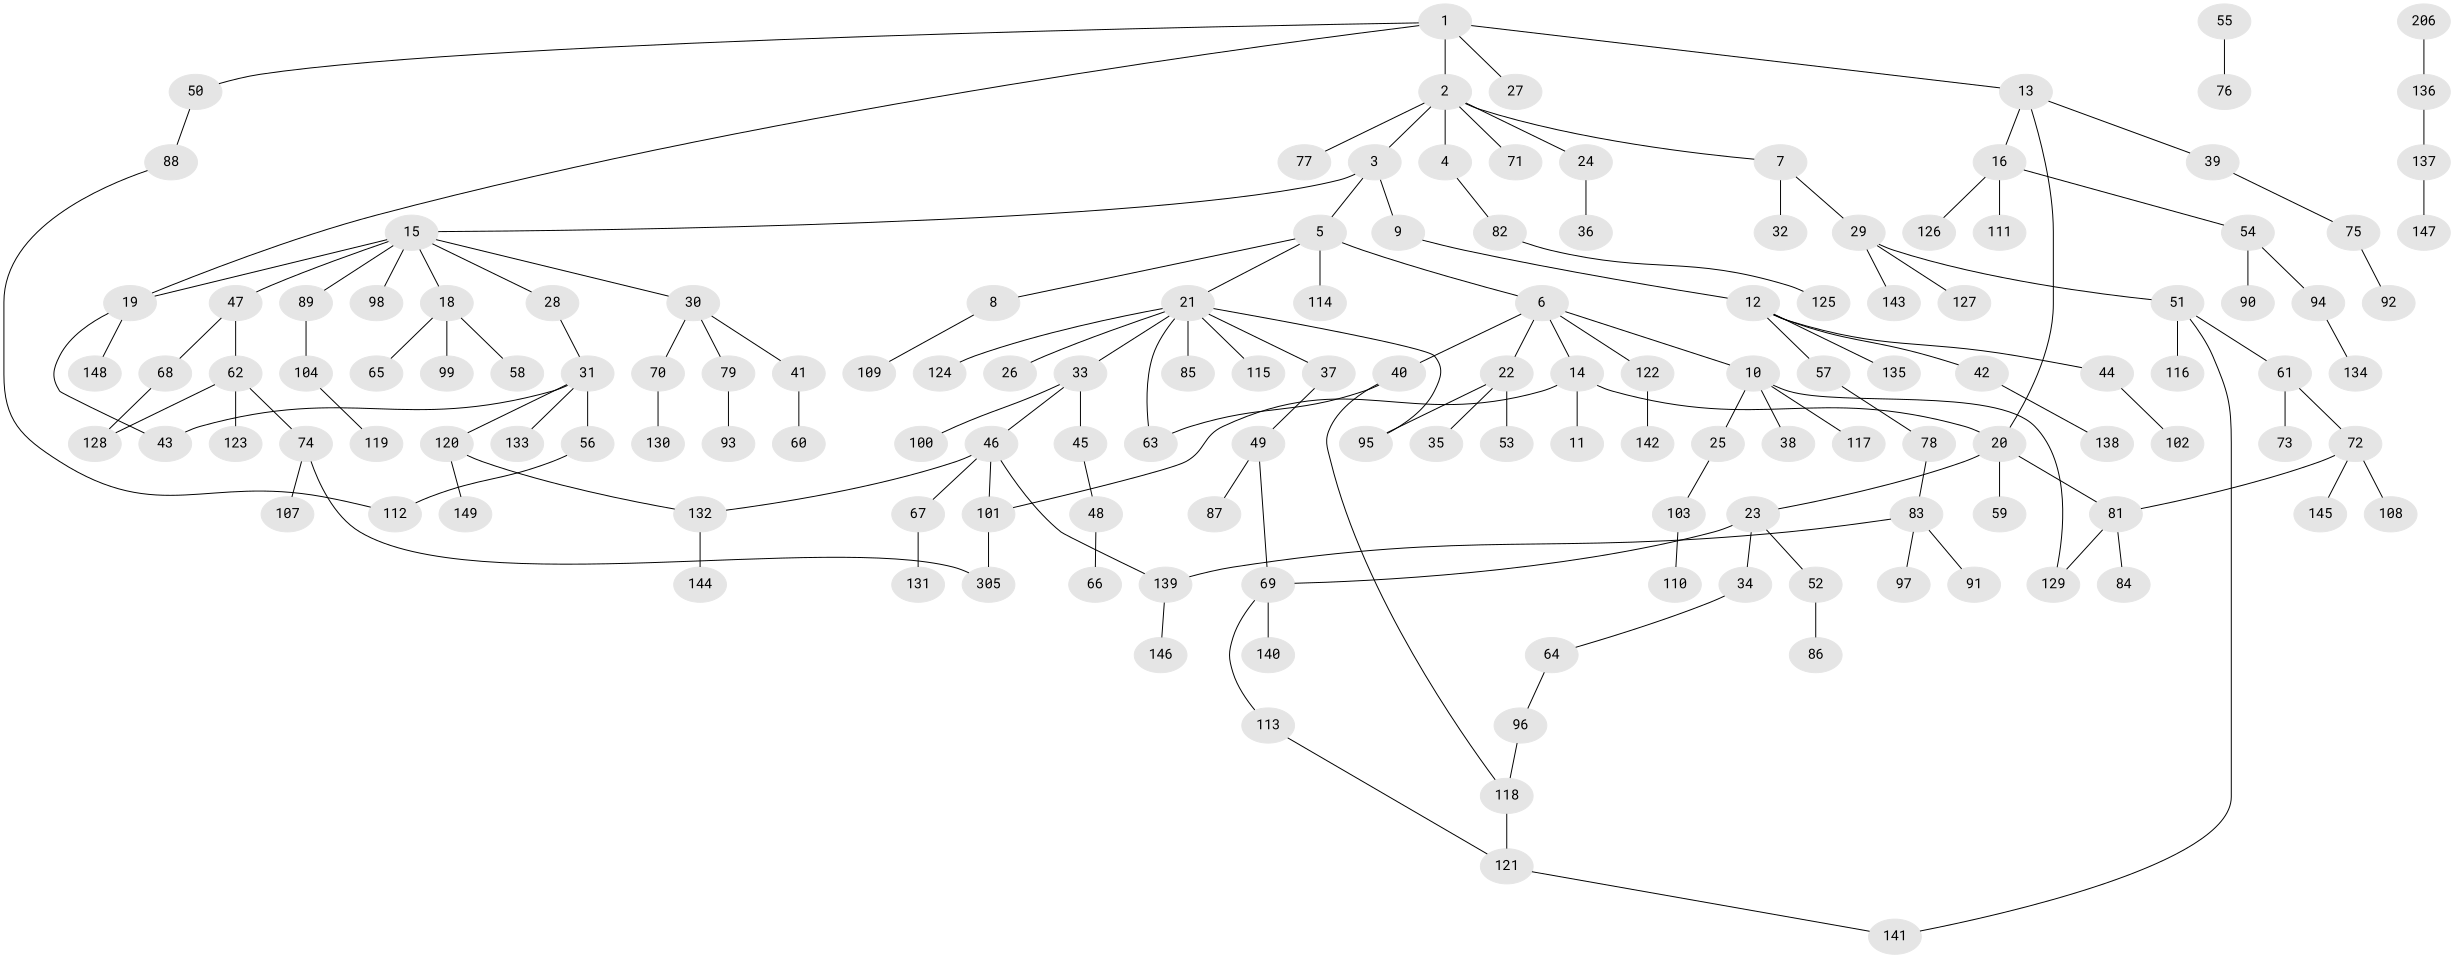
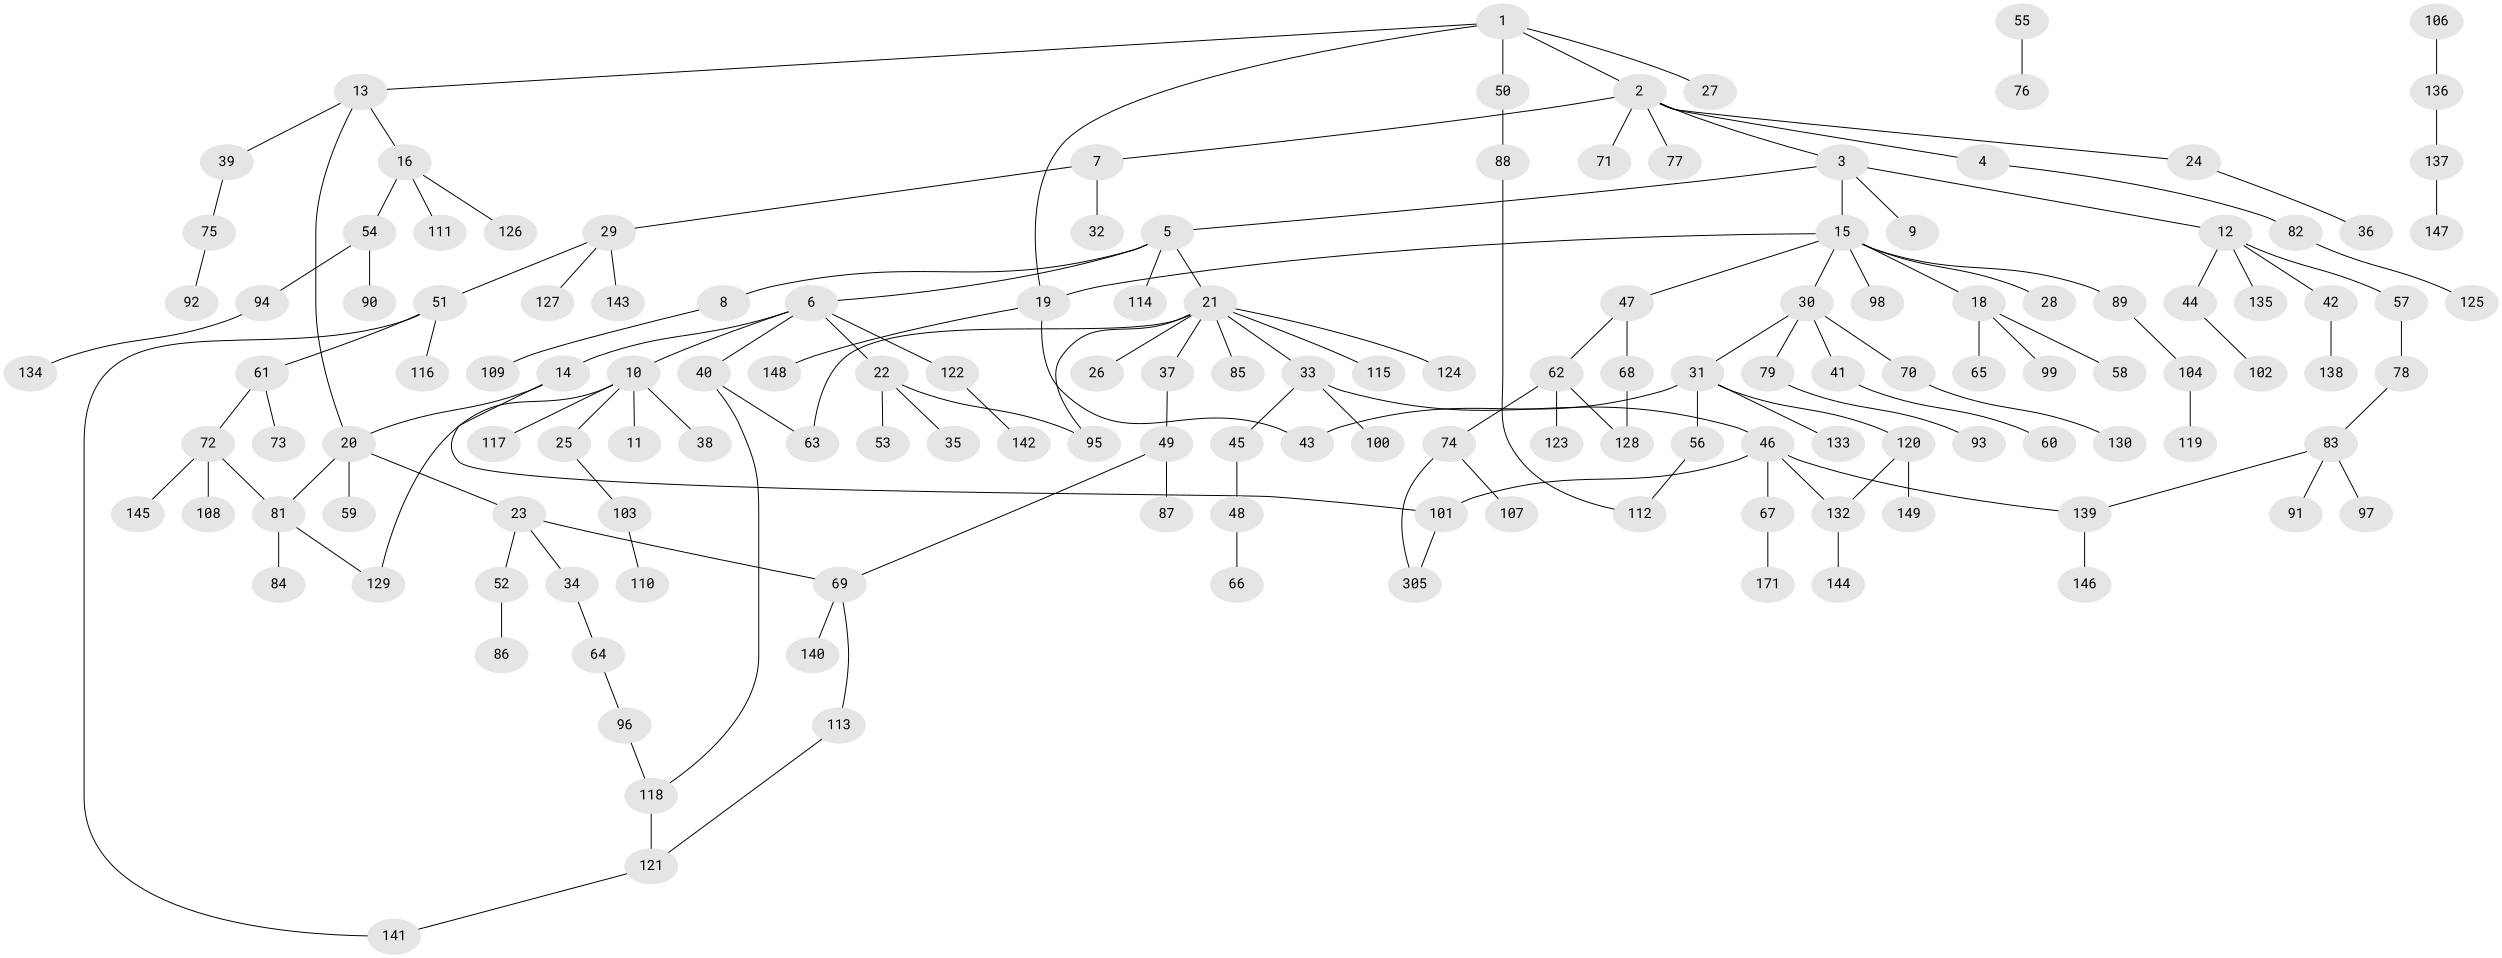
(2424, 22) -> (2437, 22)
(1574, 272) -> (2034, 198)
(570, 338) -> (1752, 338)
(1577, 409) -> (634, 409)
(918, 585) -> (1768, 585)
